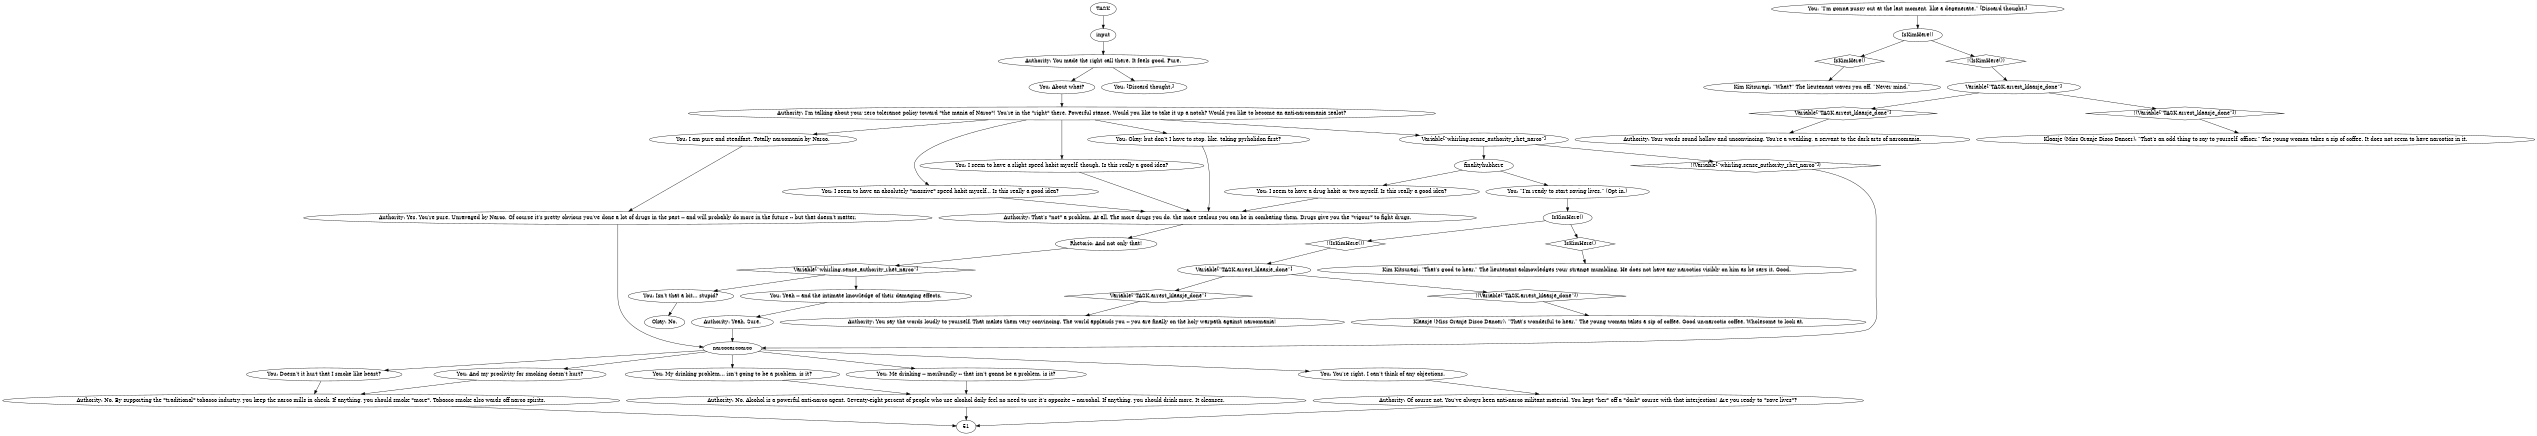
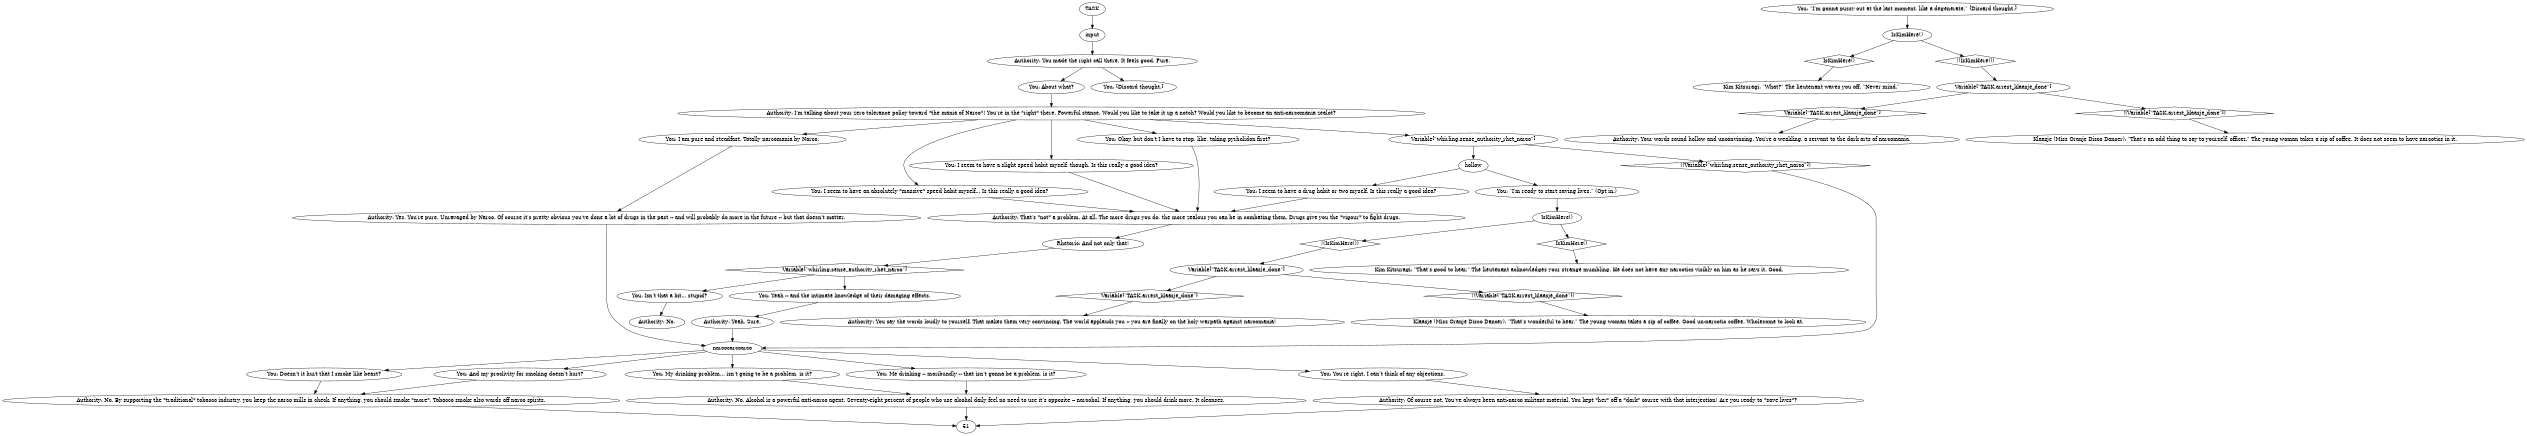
(1484, 166) -> (1473, 166)
(665, 322) -> (657, 322)
